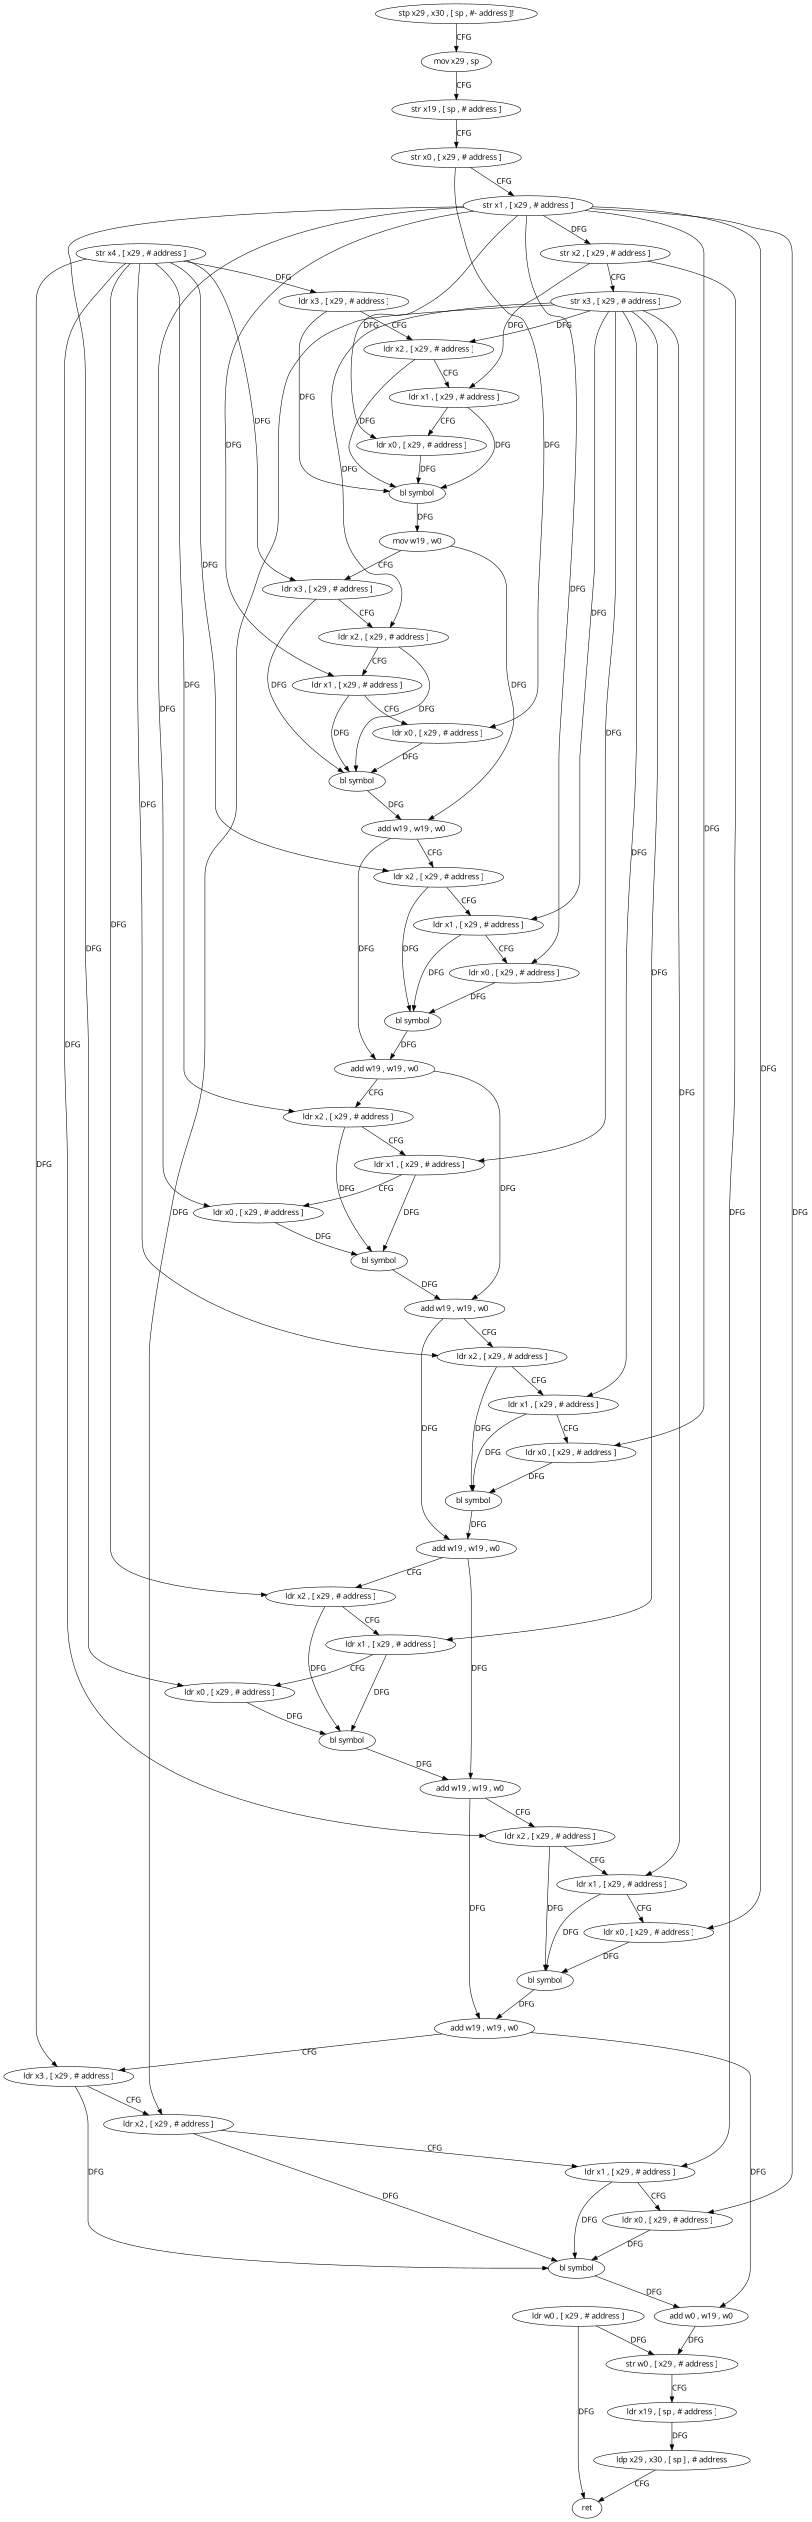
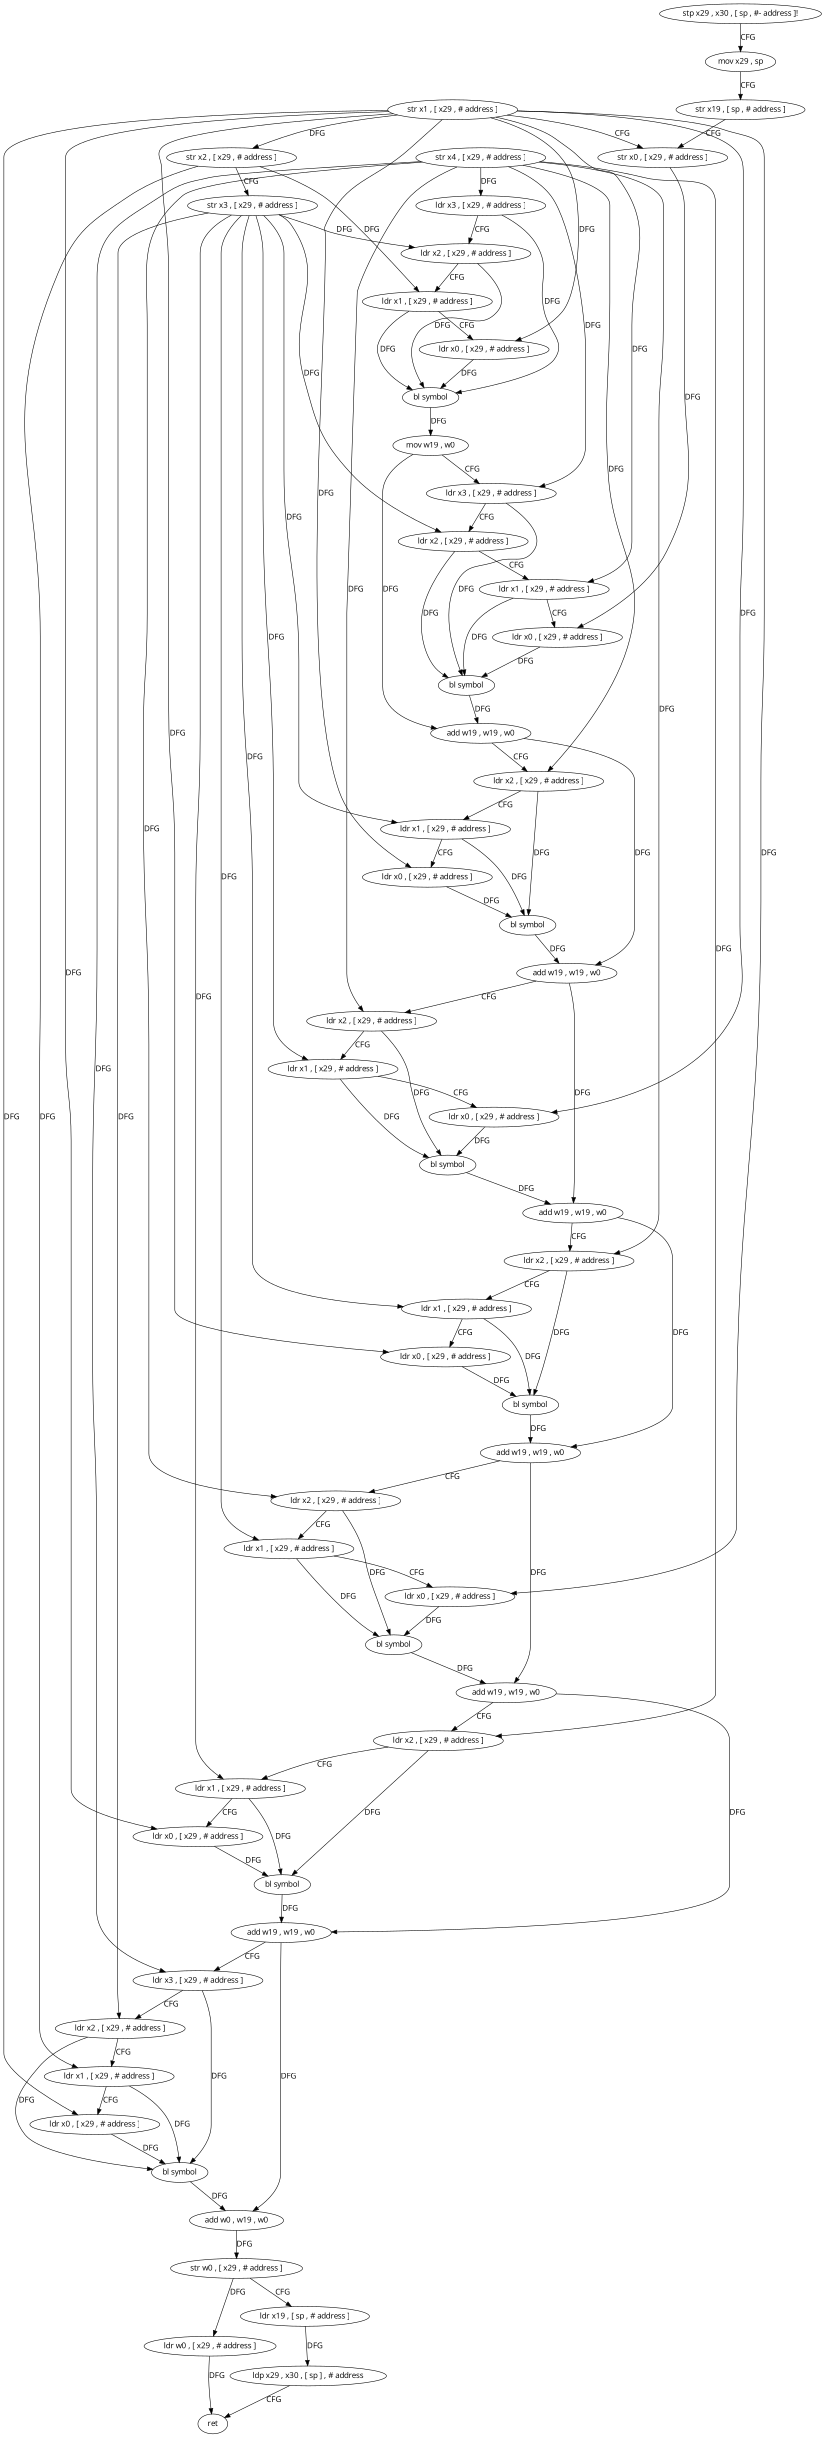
(490, 180) -> (574, 126)
(623, 2339) -> (224, 2305)
